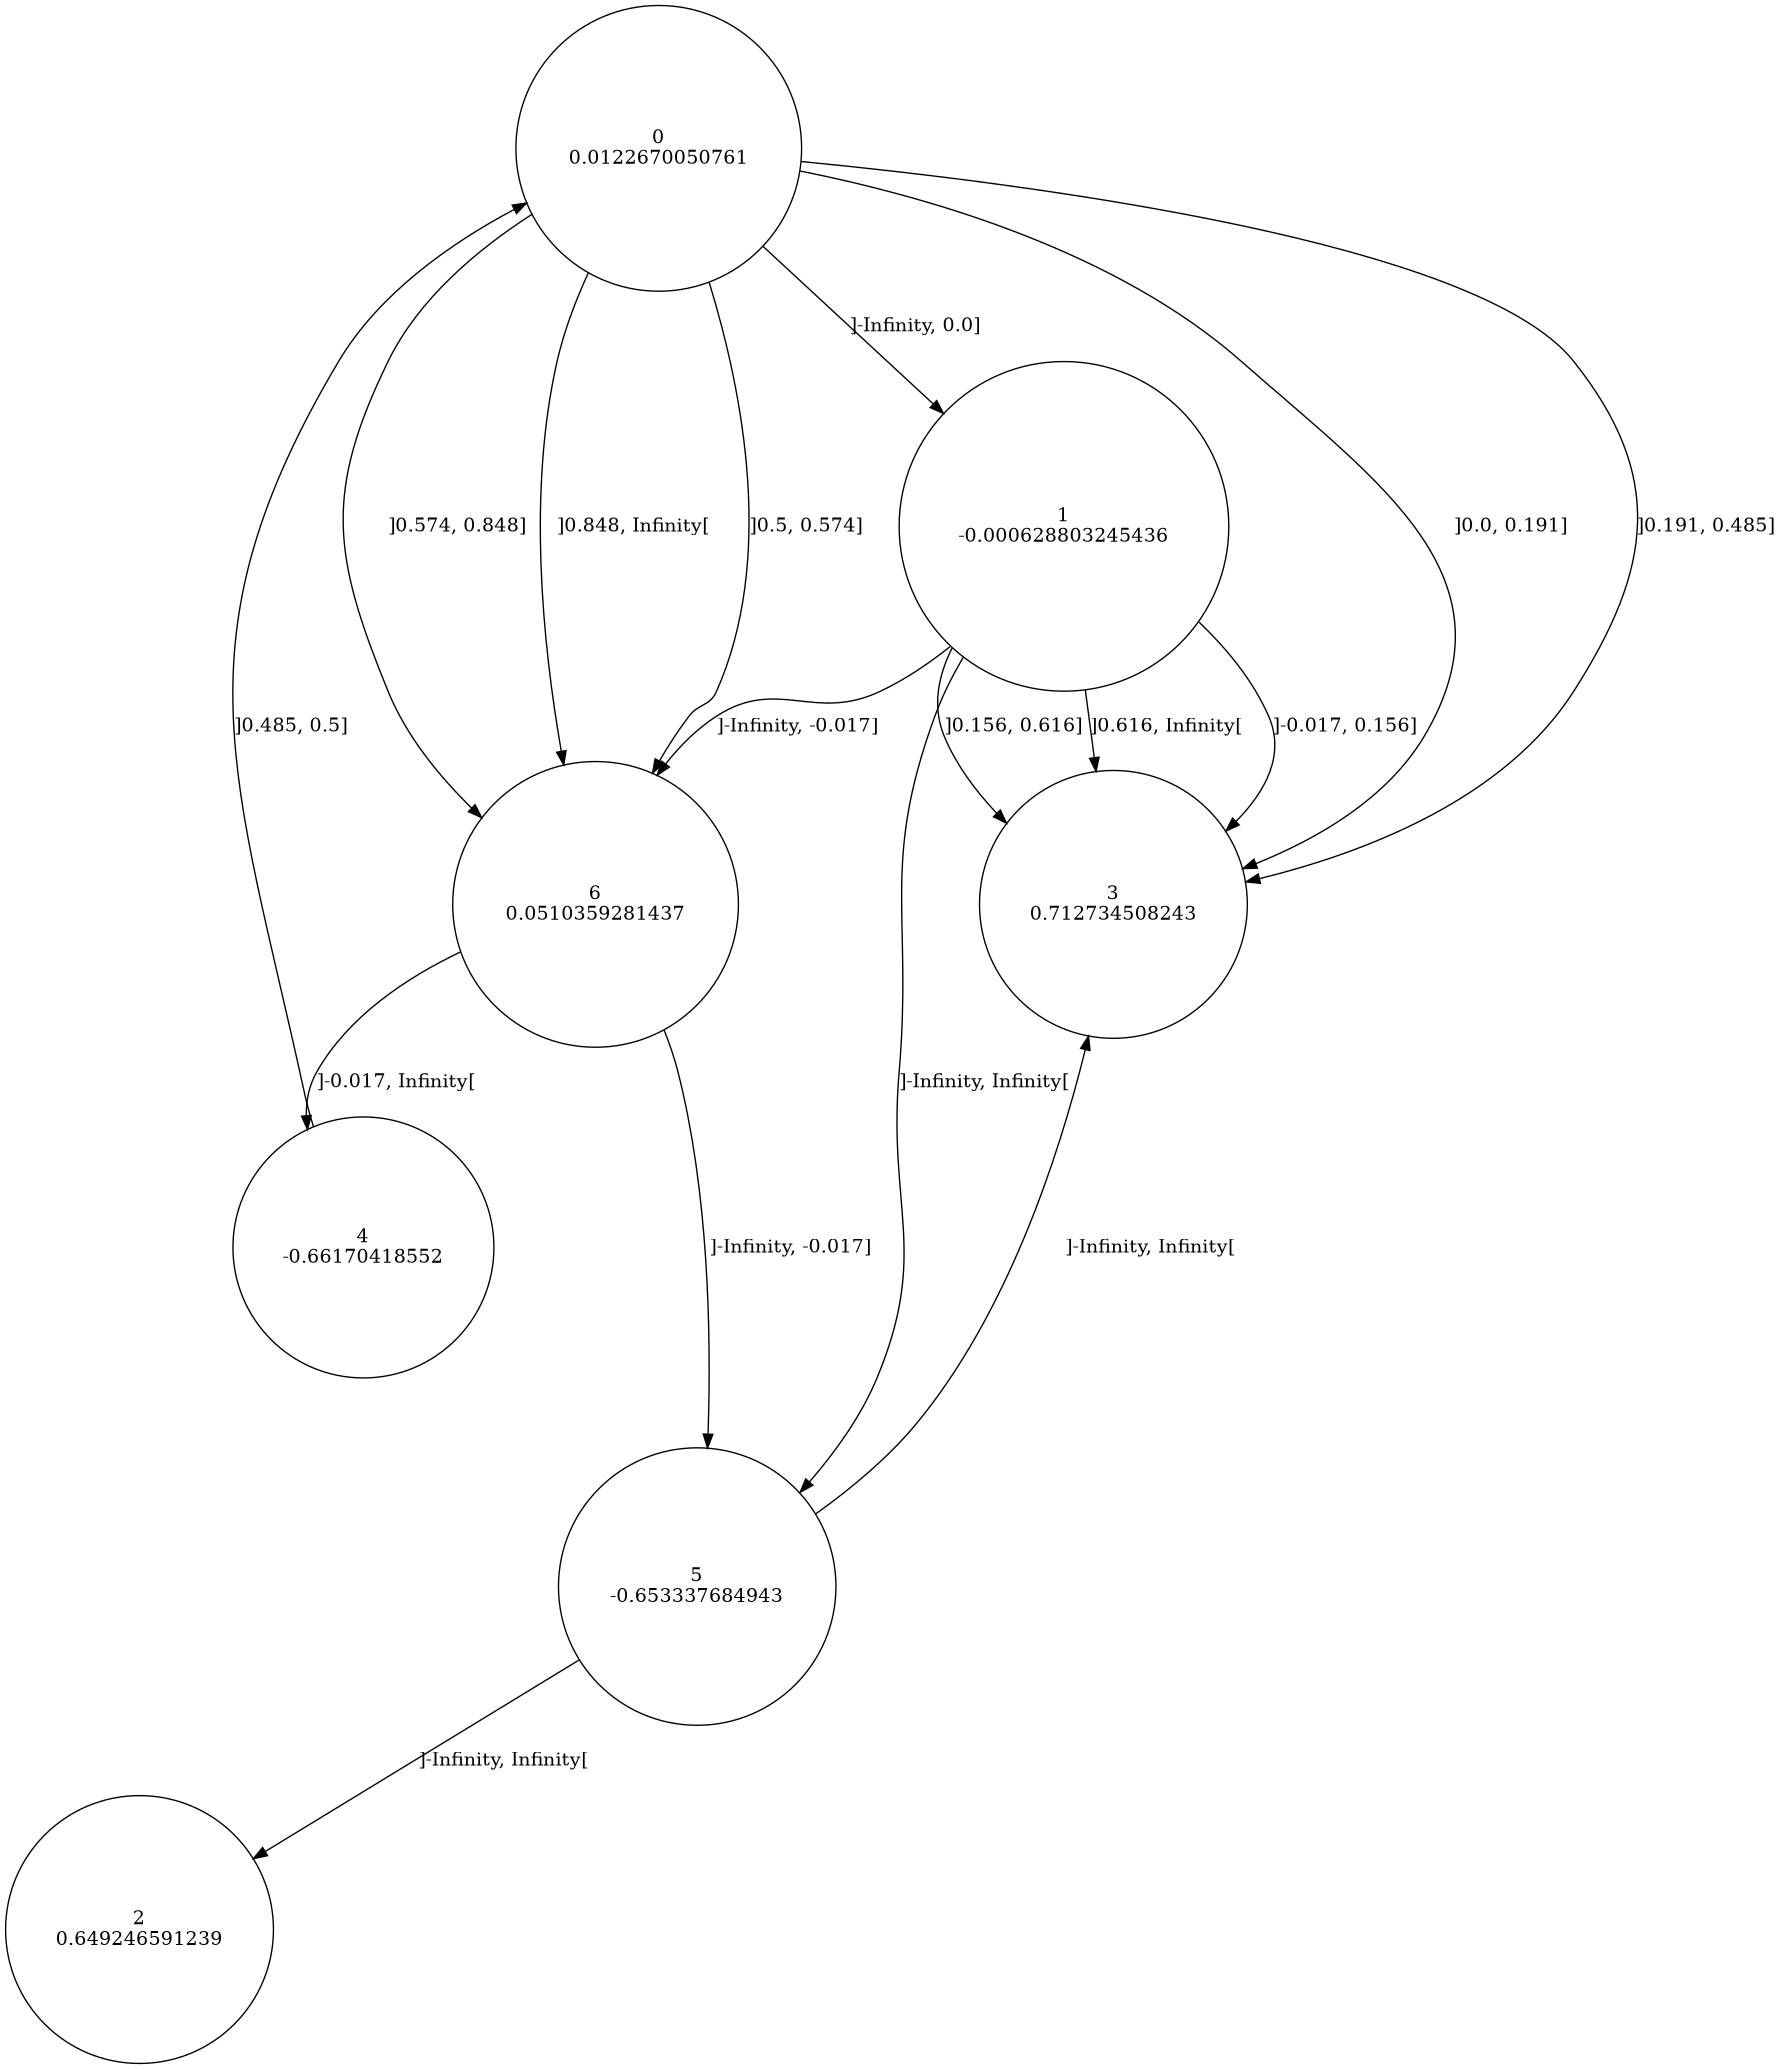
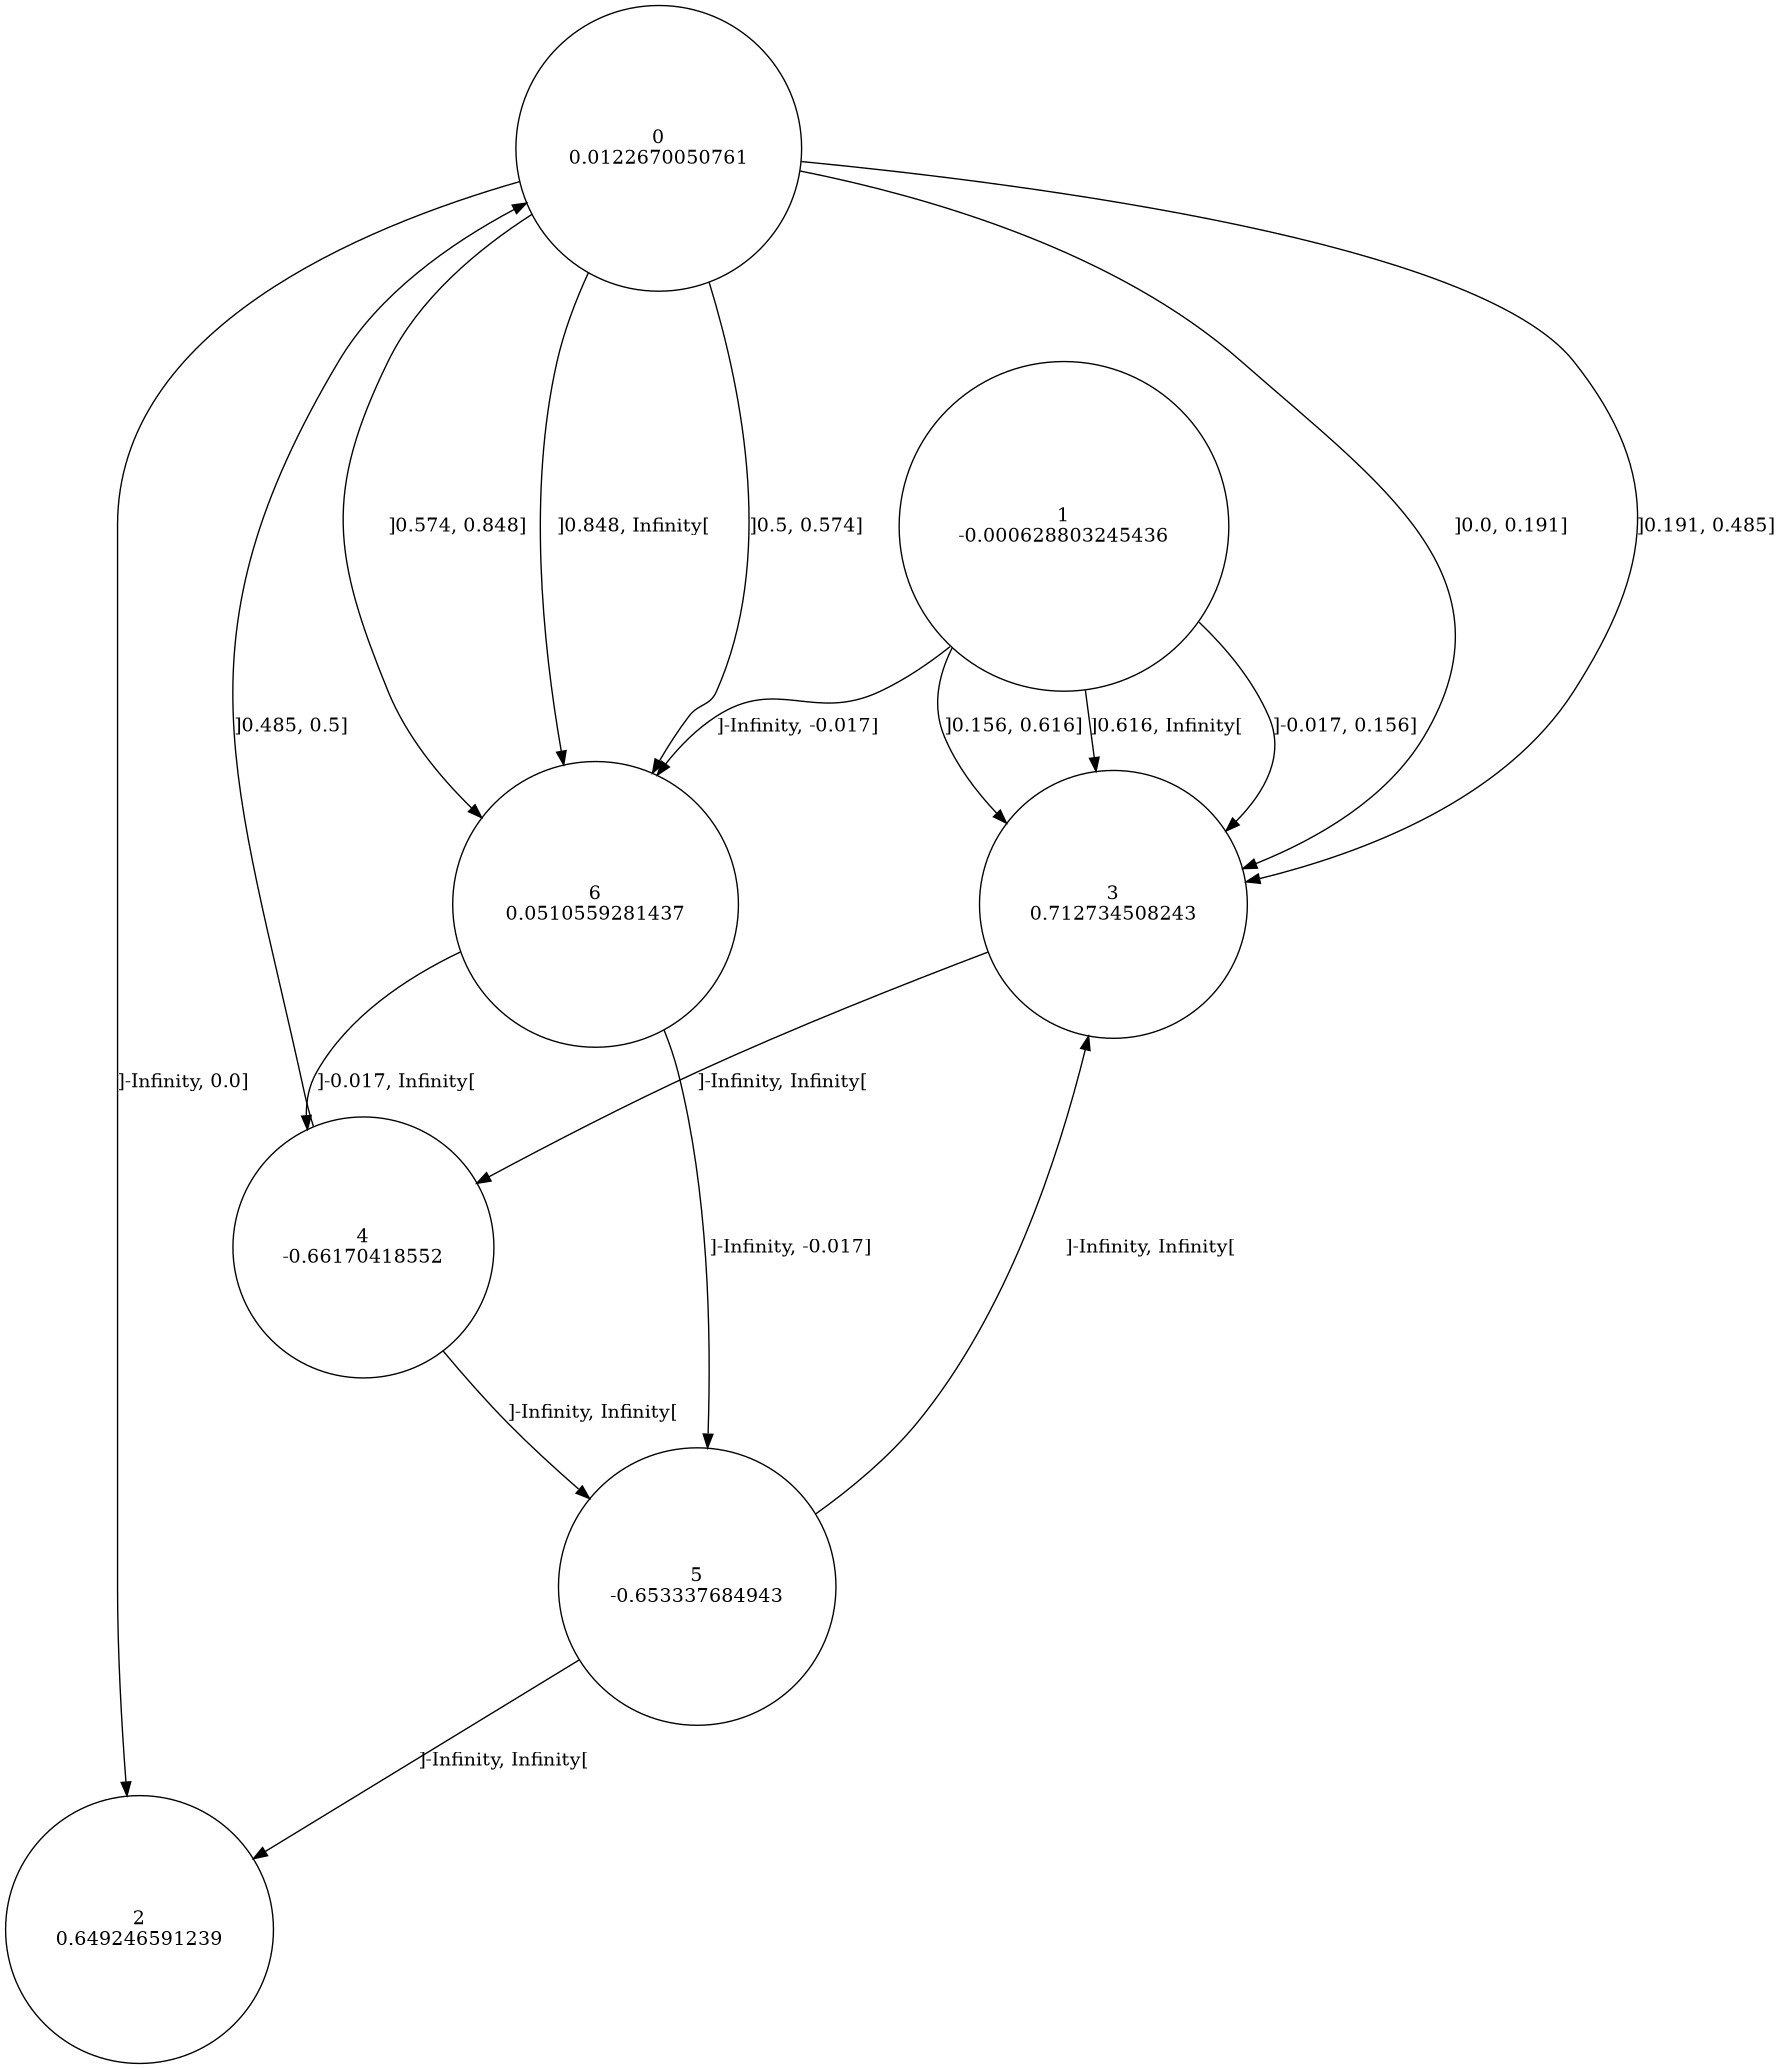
(848, 325) -> (118, 871)
(596, 904) -> (596, 904)
none -> (734, 1055)
(899, 1077) -> (508, 1423)
